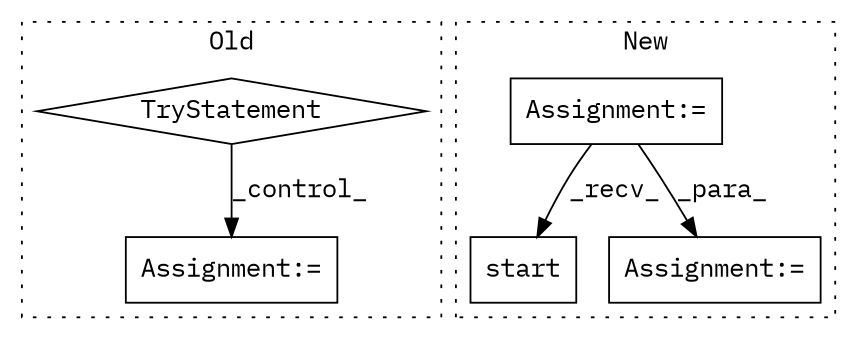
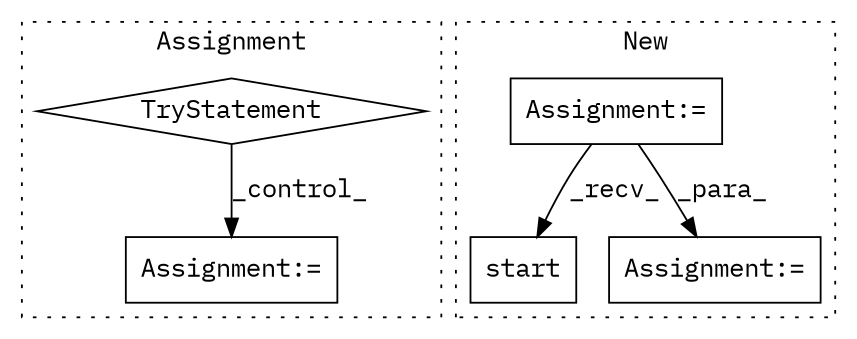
(232, 43) -> (232, 43)
